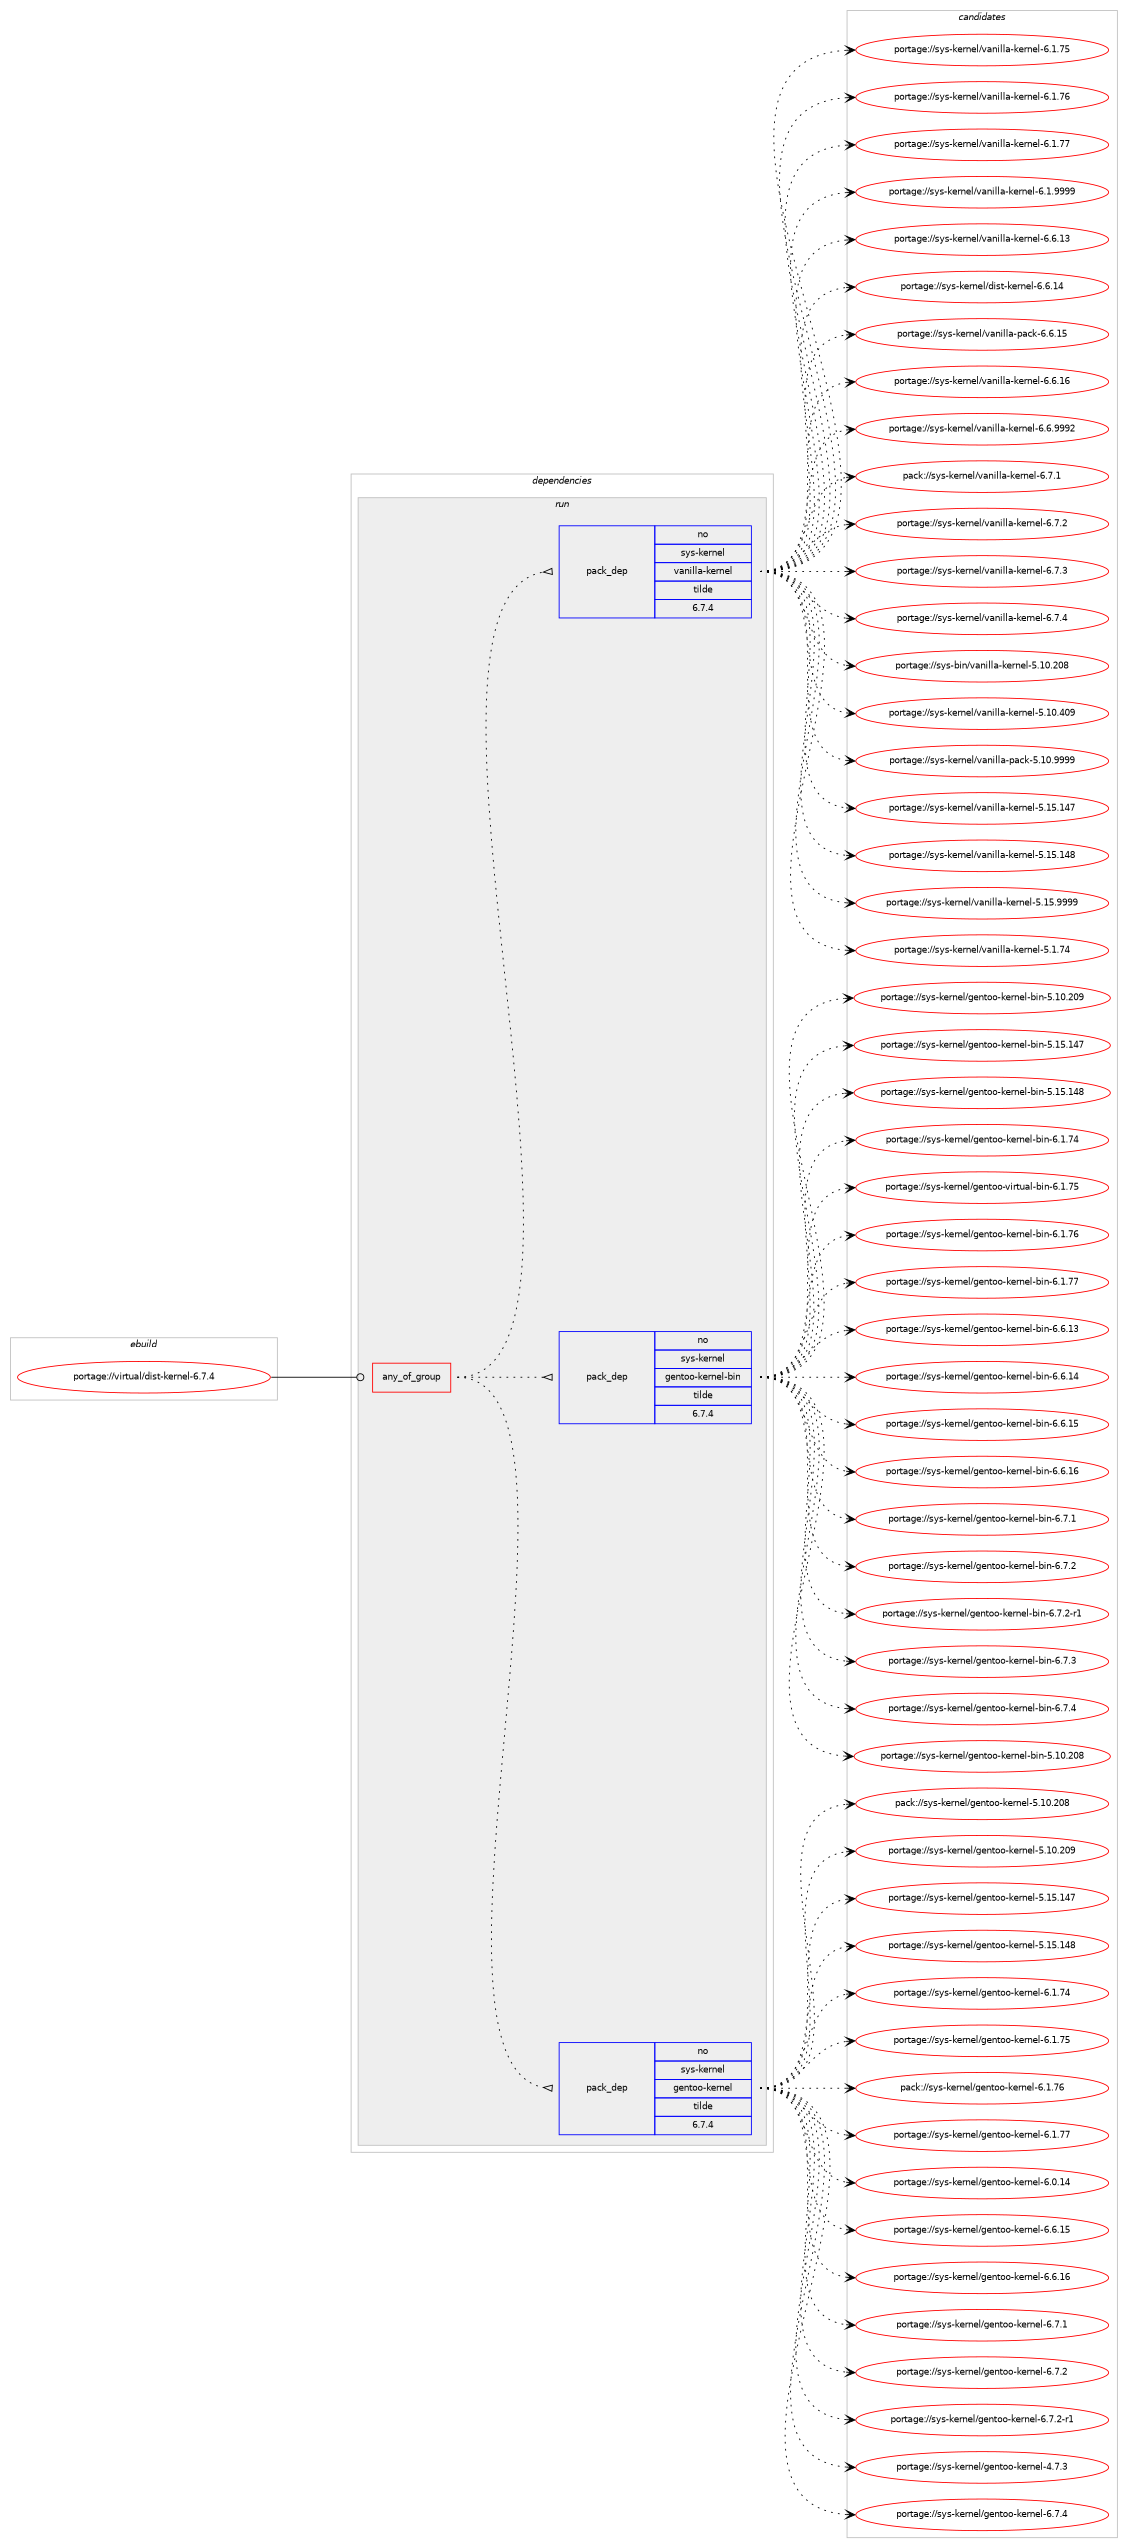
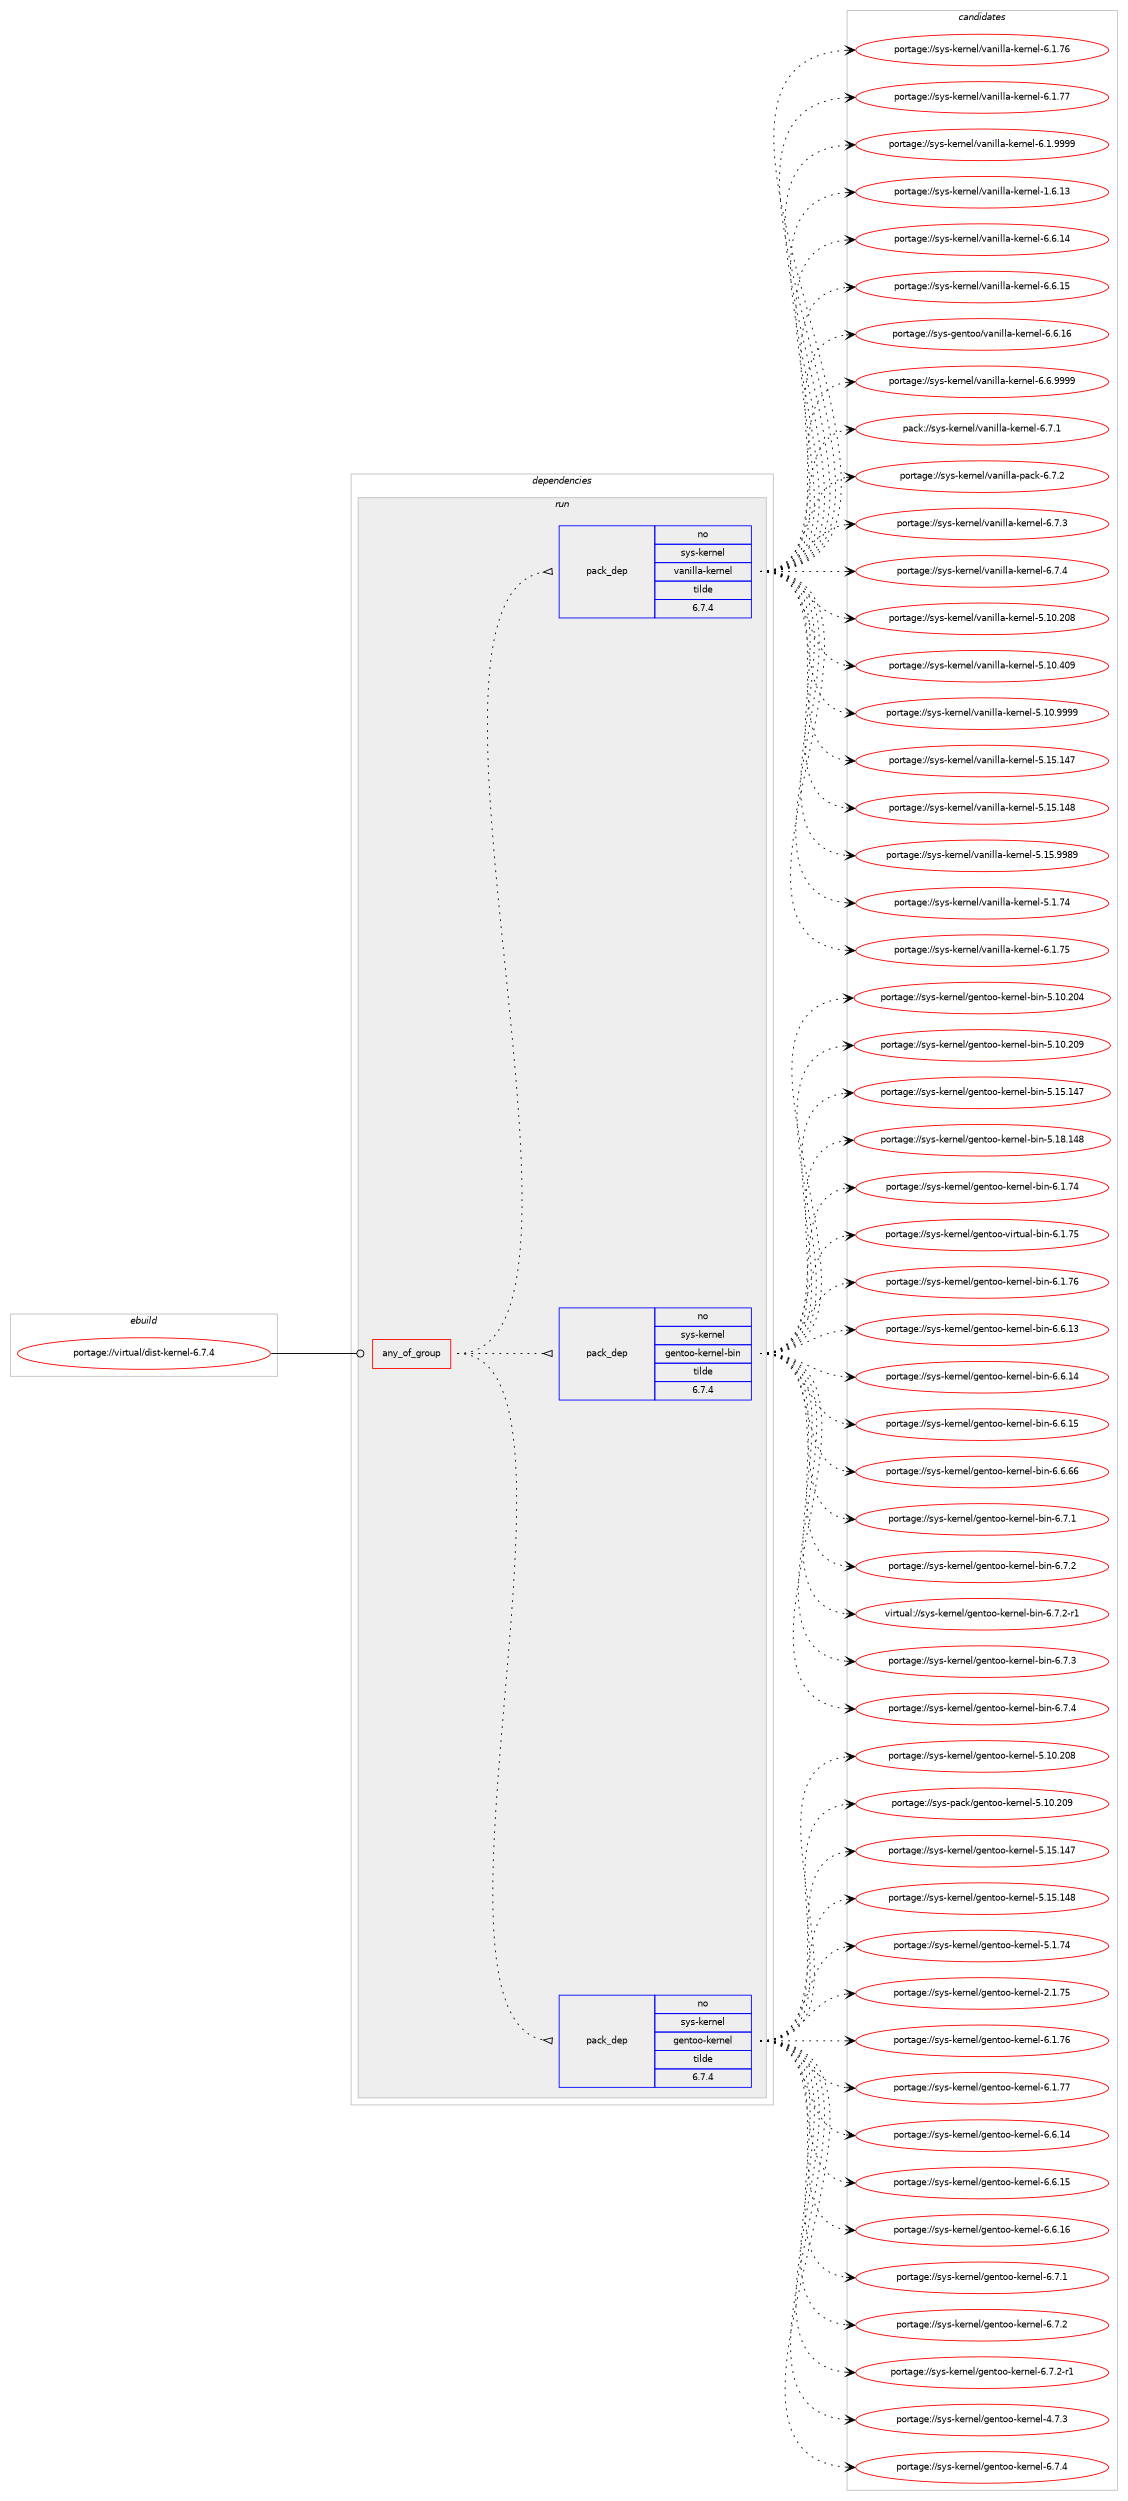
(982, 240) -> (982, 192)
(982, 287) -> (982, 240)
(982, 334) -> (982, 287)
(982, 382) -> (982, 334)
(982, 429) -> (982, 382)
(982, 524) -> (982, 477)
(982, 666) -> (982, 619)
(982, 761) -> (982, 714)
(982, 903) -> (982, 856)
(982, 1093) -> (982, 1140)
(982, 1282) -> none
(982, 1472) -> (982, 1472)
(982, 1614) -> (982, 1614)
(982, 1756) -> (982, 998)
(982, 1804) -> (982, 1756)
(982, 1851) -> (982, 1804)
(982, 1993) -> (982, 1946)
(982, 2041) -> (982, 1993)
(982, 2088) -> (982, 2041)
(982, 2183) -> (982, 2136)
